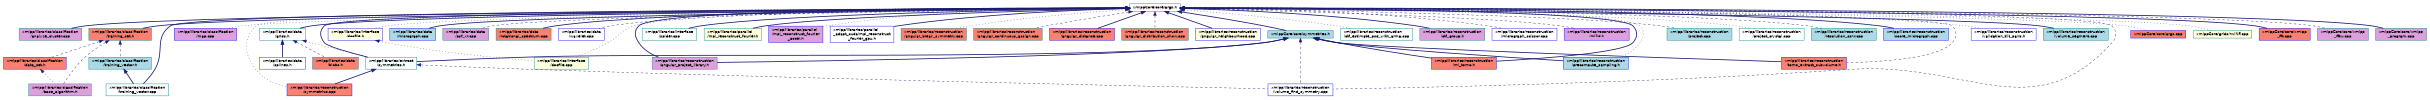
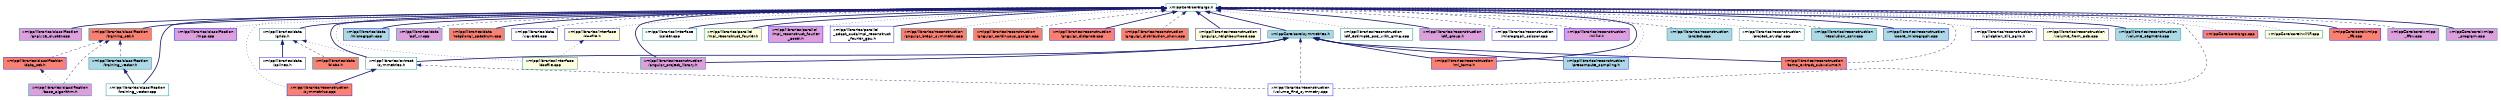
none -> (2076, 34)
(2222, 34) -> (2294, 34)
